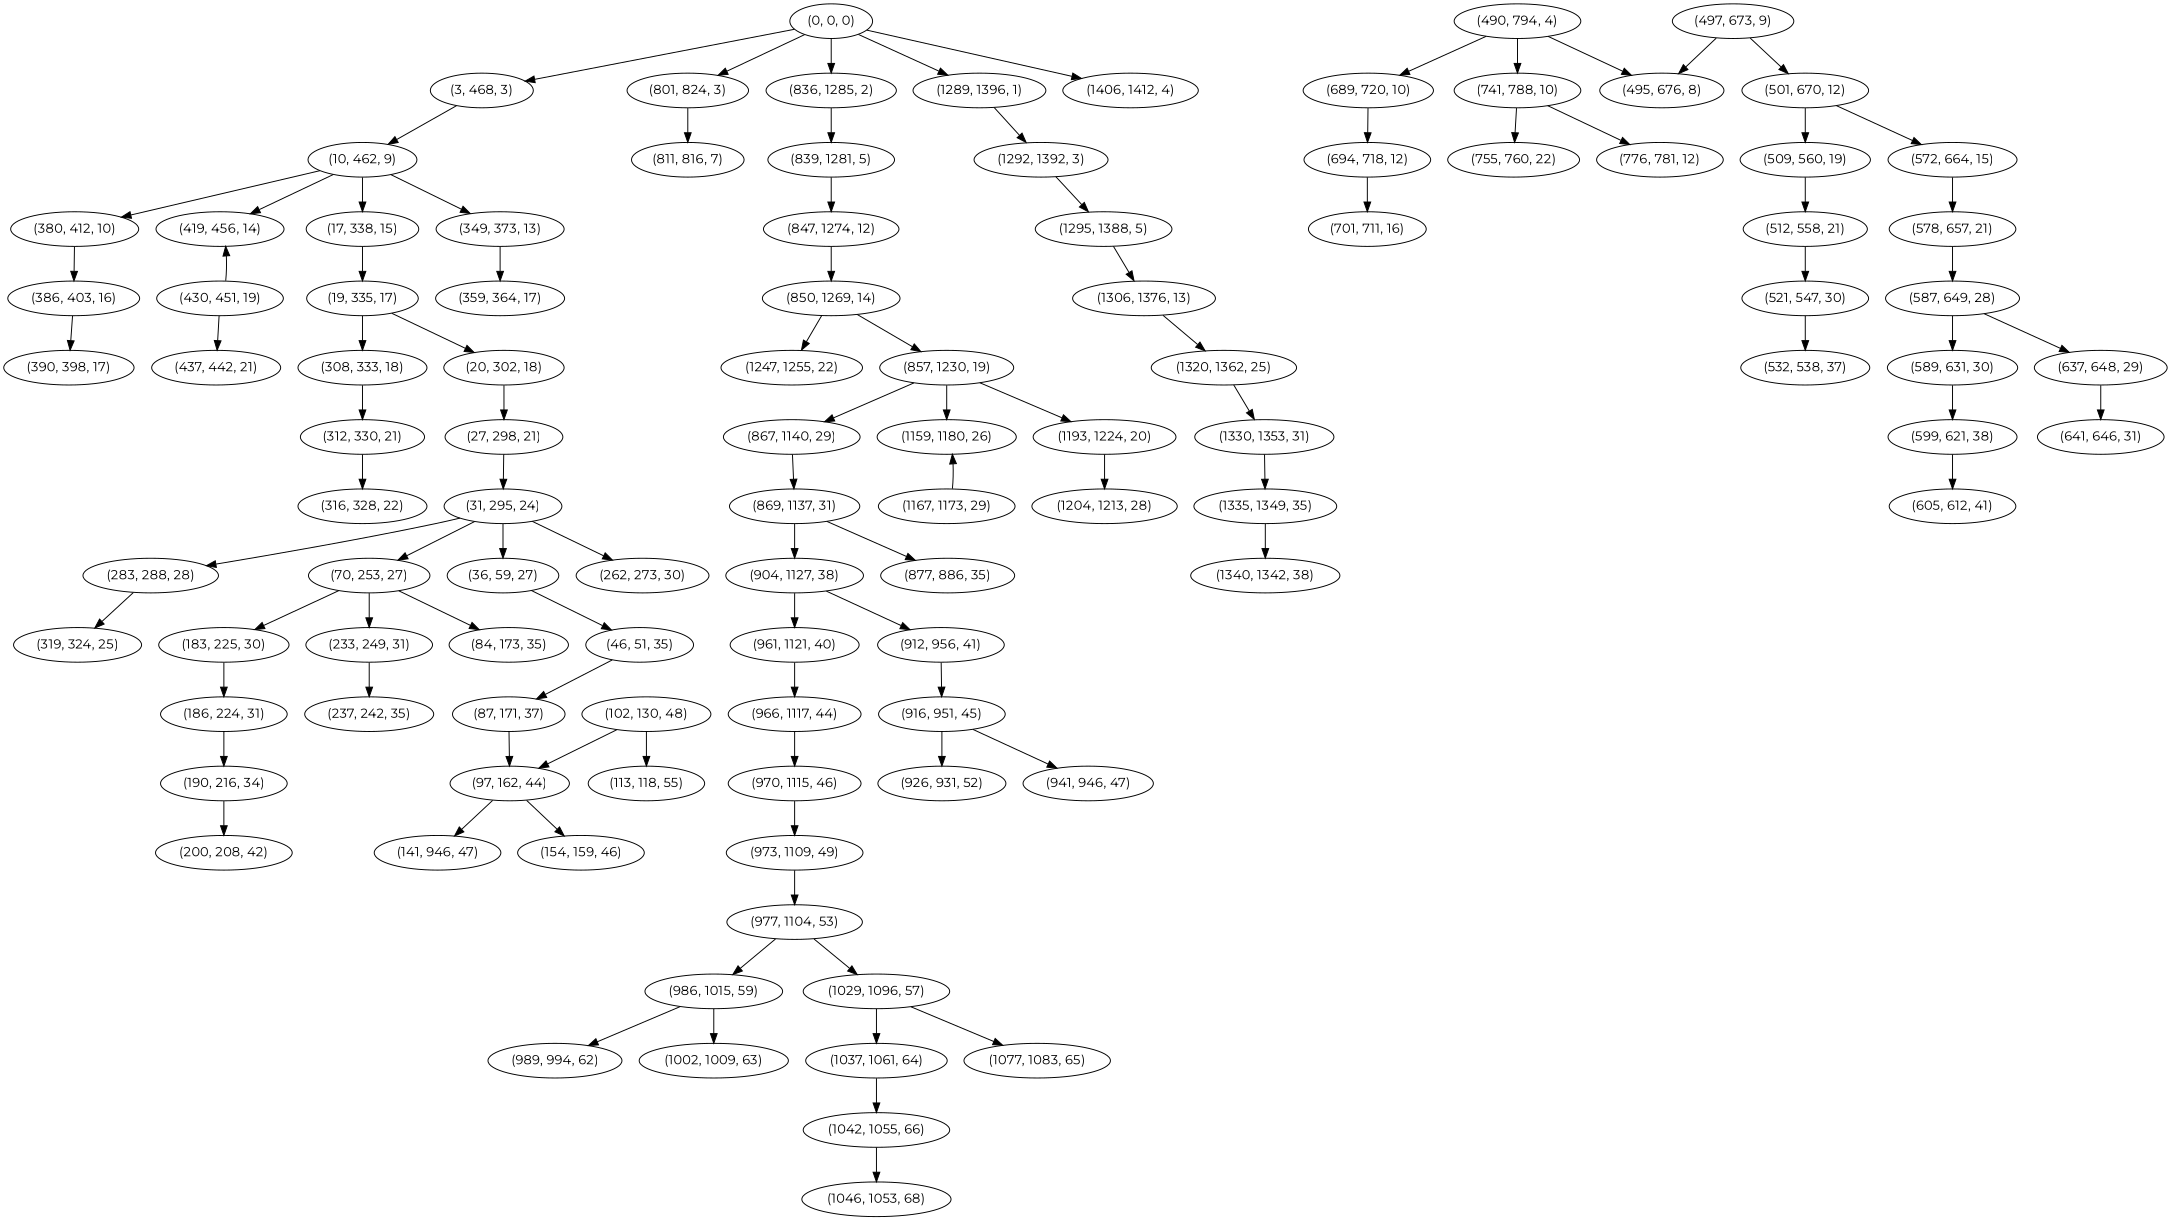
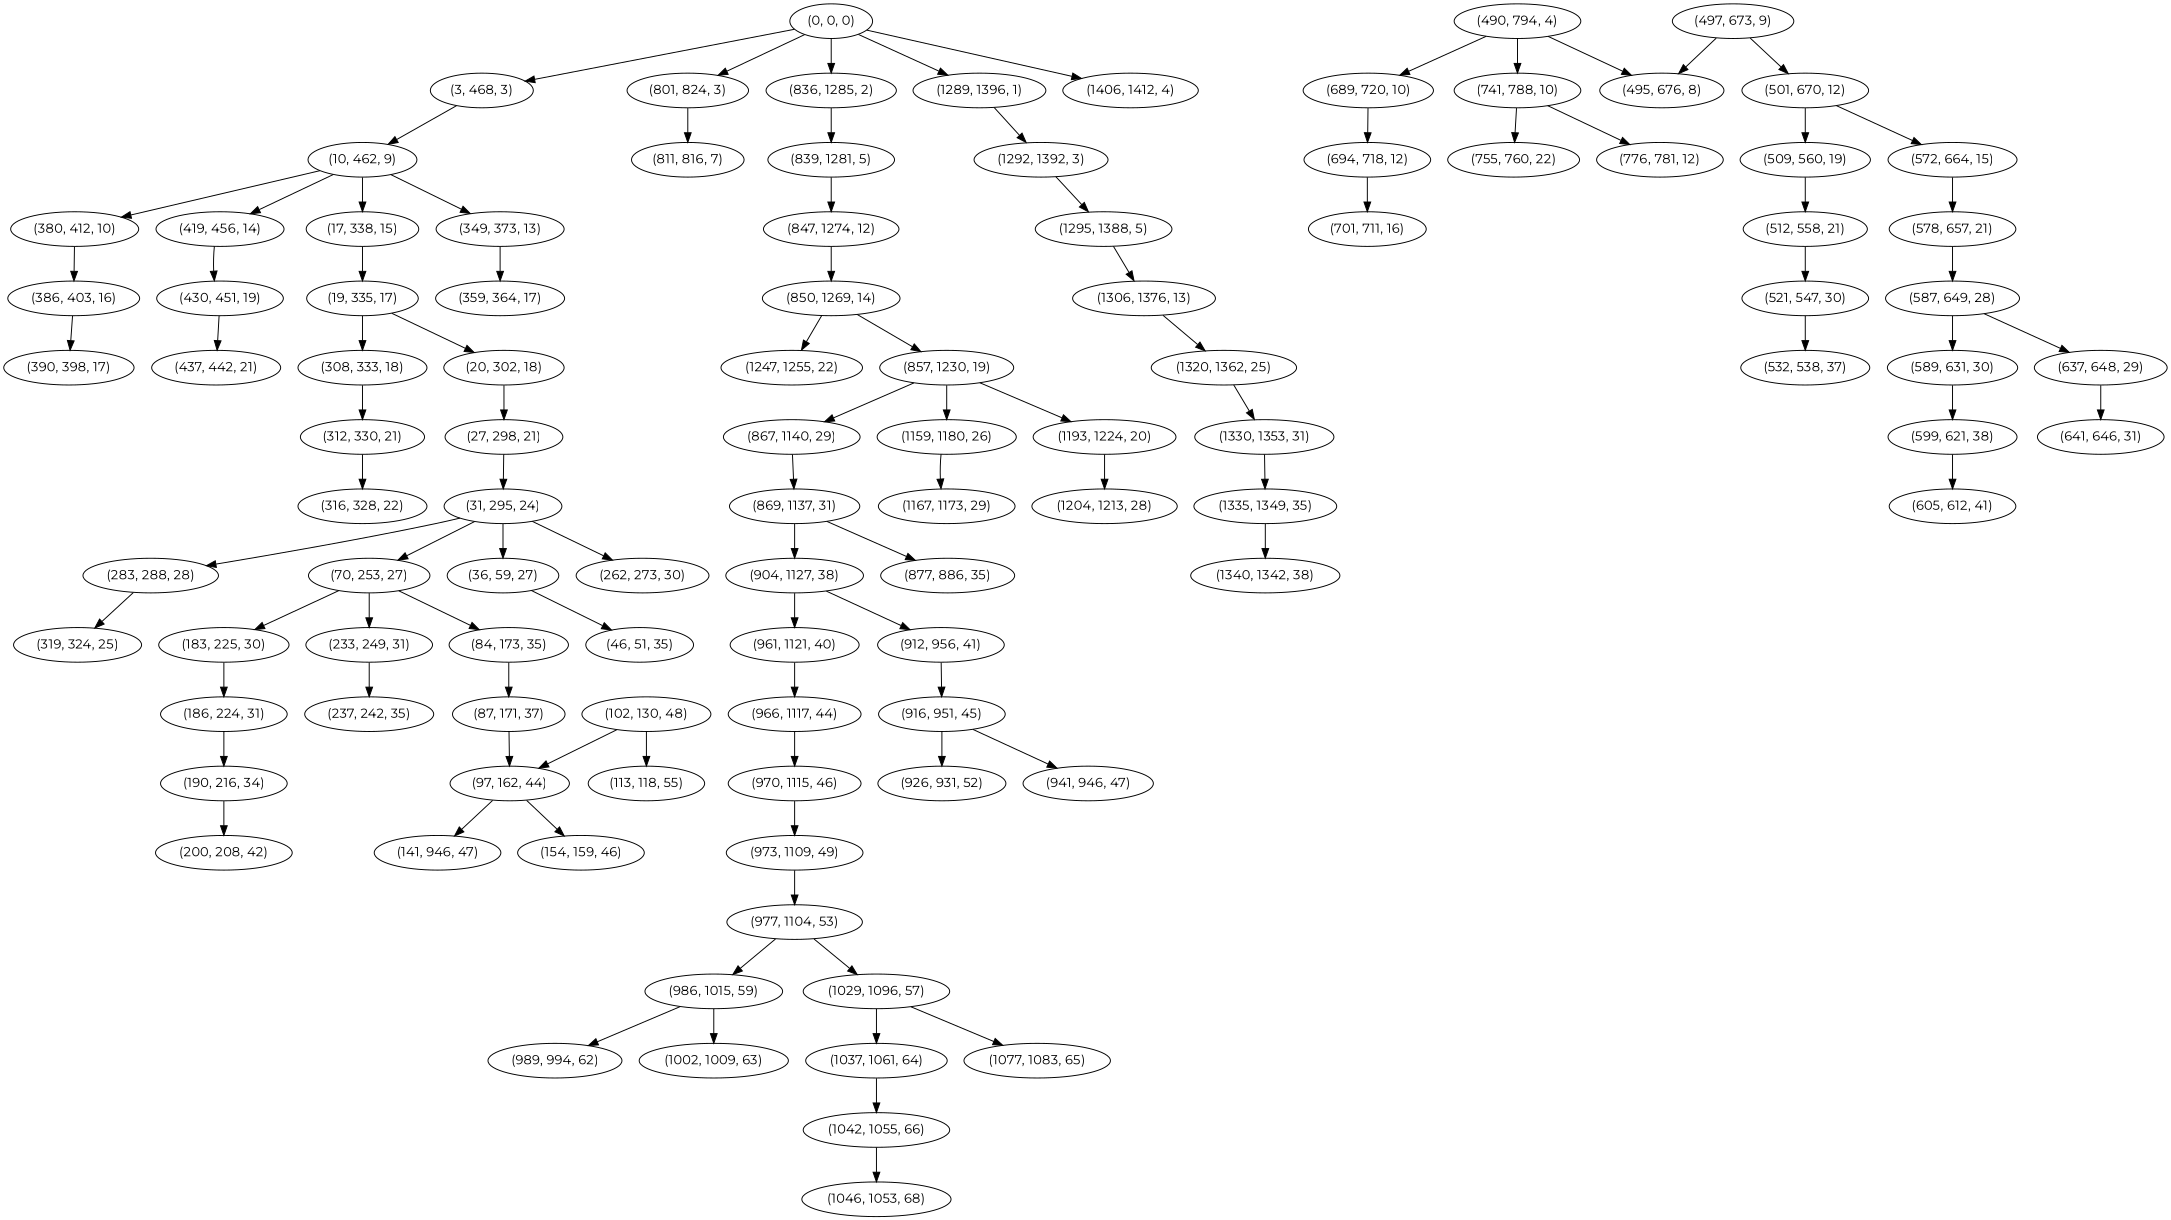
(226, 268) -> (214, 259)
(953, 476) -> (940, 467)
(579, 677) -> (509, 675)
